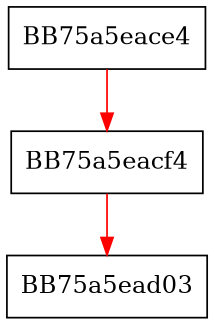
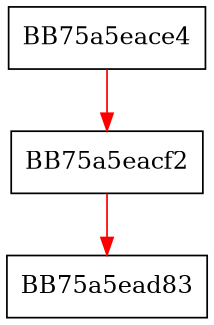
(107, 162) -> (107, 162)
(107, 287) -> (107, 287)
